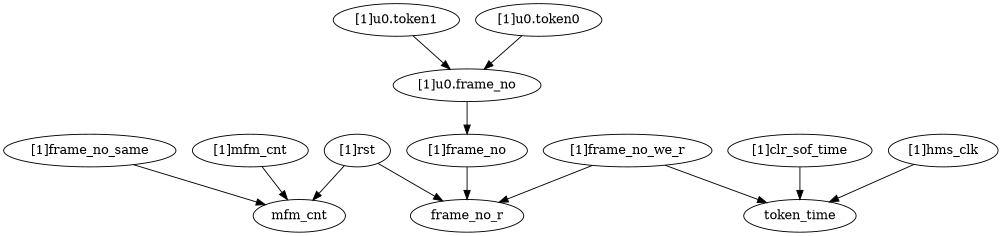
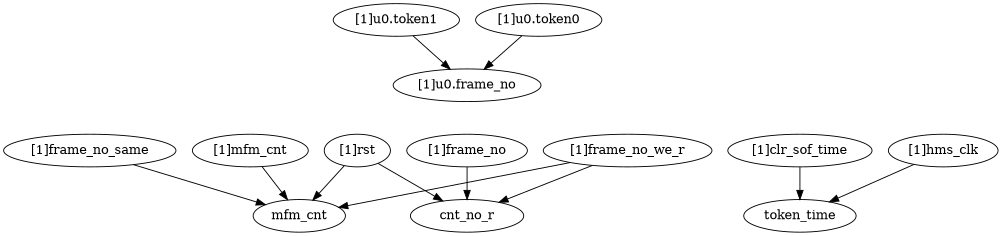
(467, 113) -> none
(712, 182) -> (459, 184)
(467, 216) -> (467, 216)
